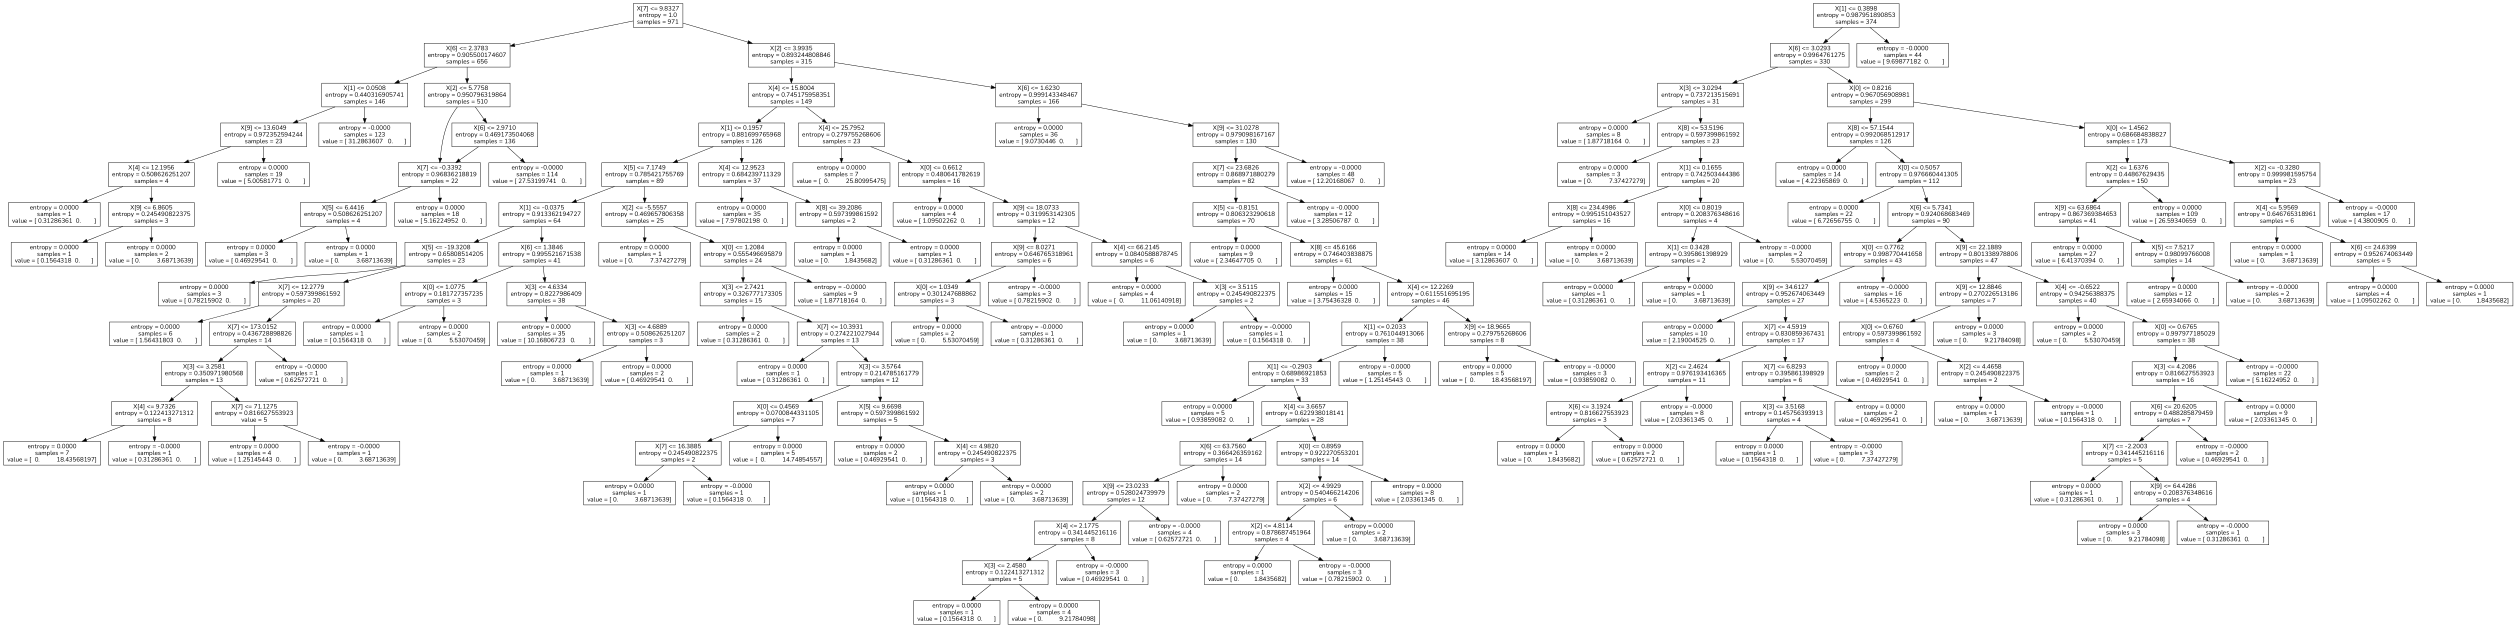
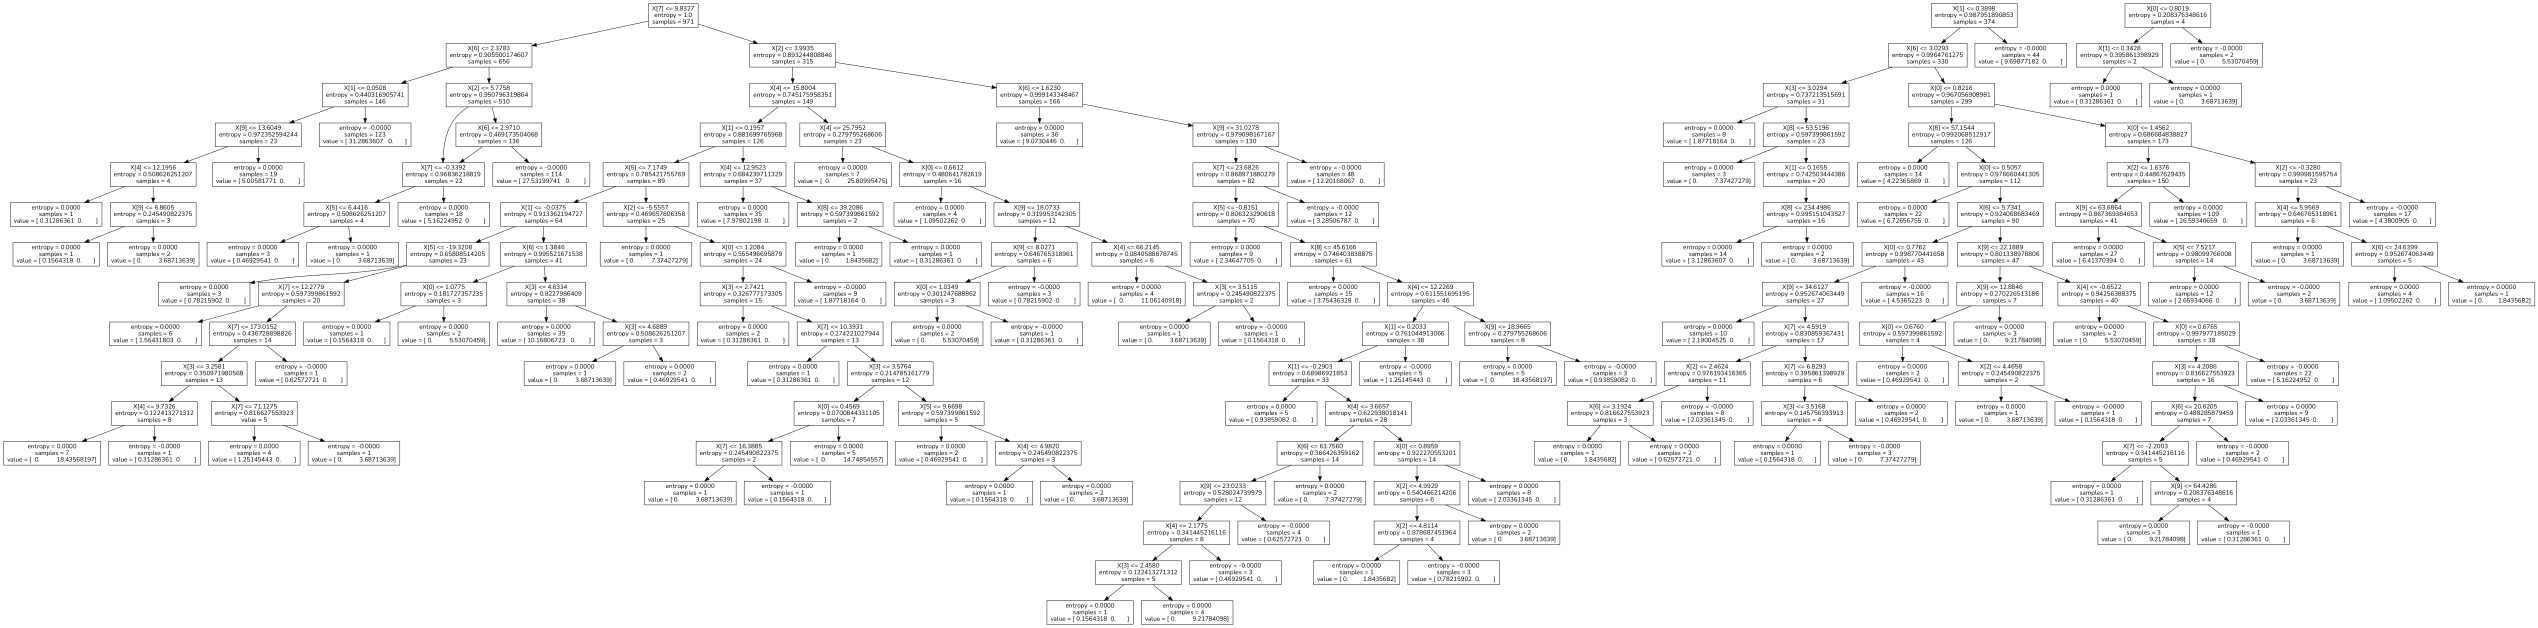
(1701, 192) -> none
